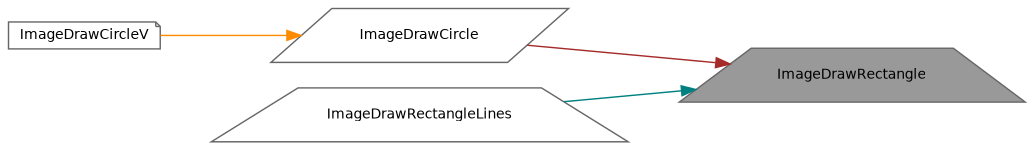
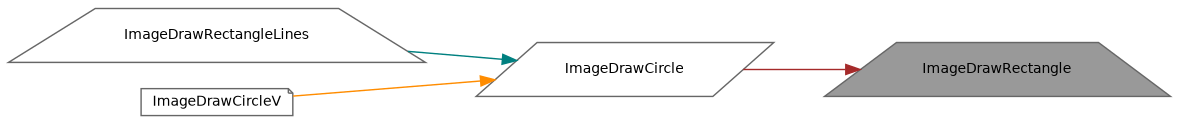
(623, 96) -> (455, 55)
